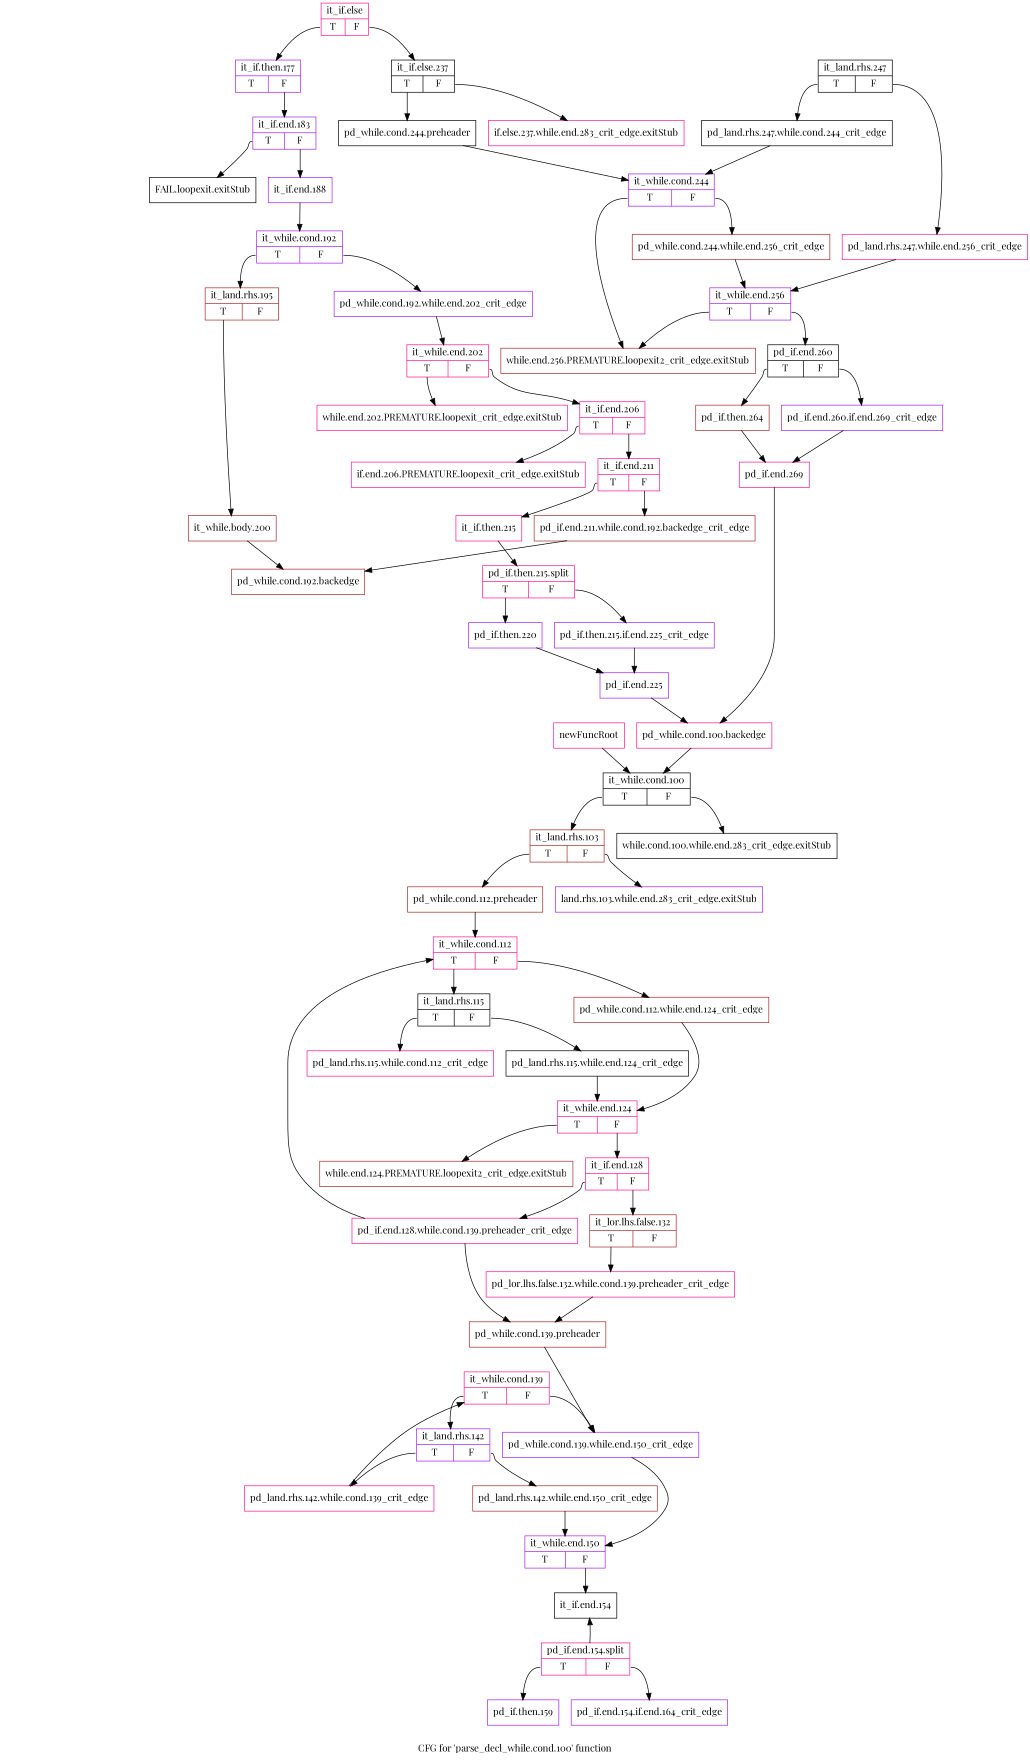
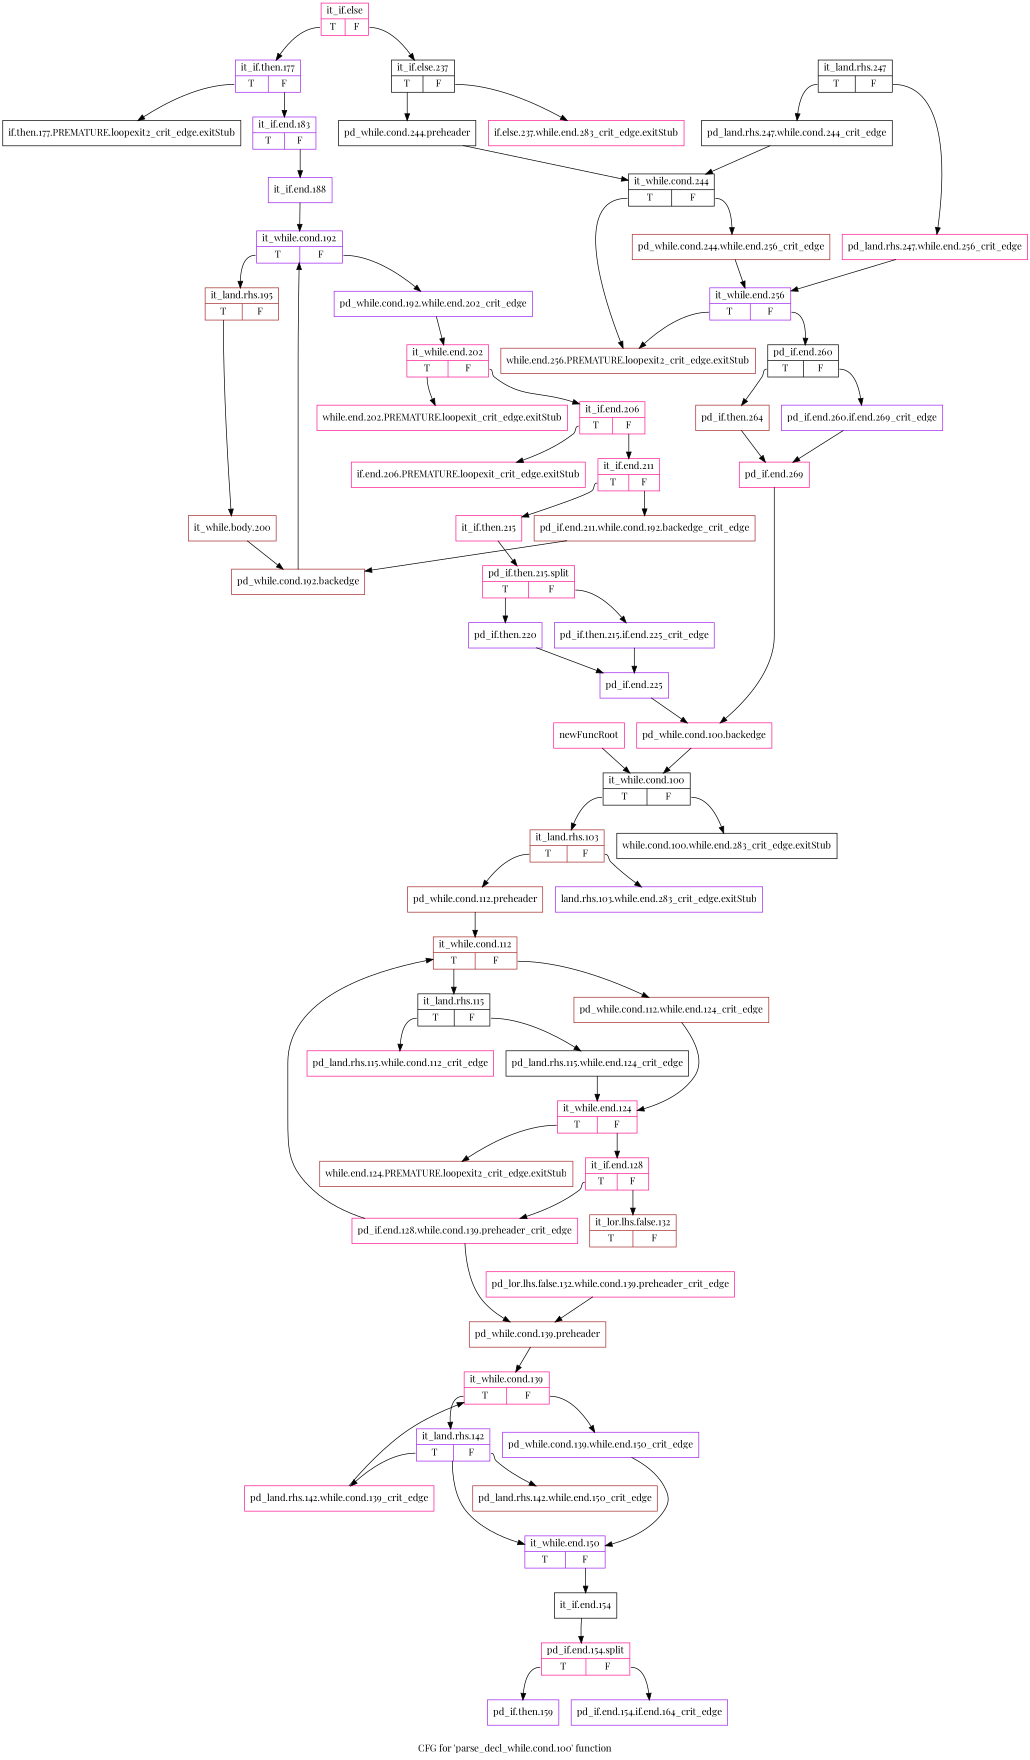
none -> (122, 133)
(203, 190) -> none
(671, 190) -> (671, 190)
none -> (298, 420)
(475, 953) -> (475, 953)
(611, 1256) -> none
(567, 1387) -> (525, 1357)
(565, 1520) -> (469, 1514)
(590, 1634) -> (581, 1627)
